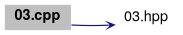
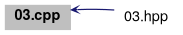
(90, 26) -> (96, 9)
